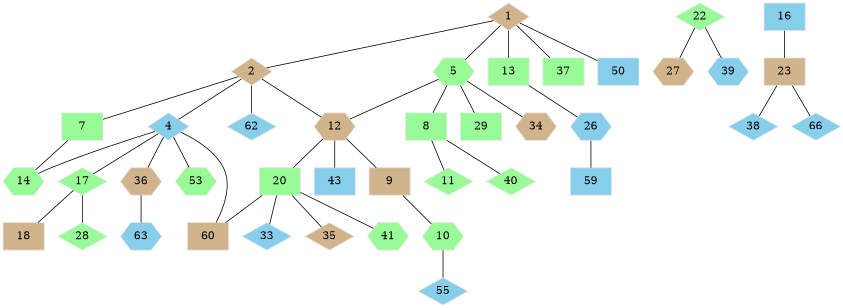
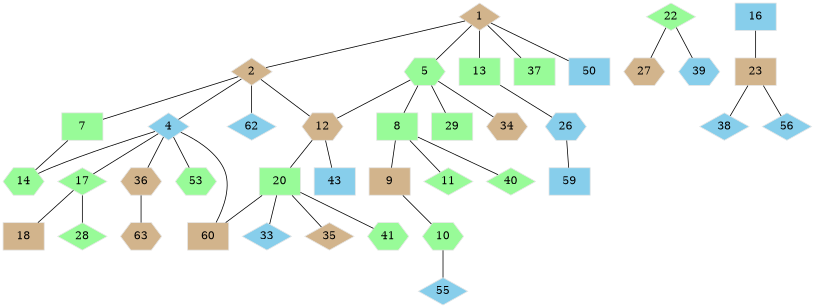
(816, 127) -> (787, 127)
(361, 153) -> (393, 154)
(141, 236) -> (141, 236)
